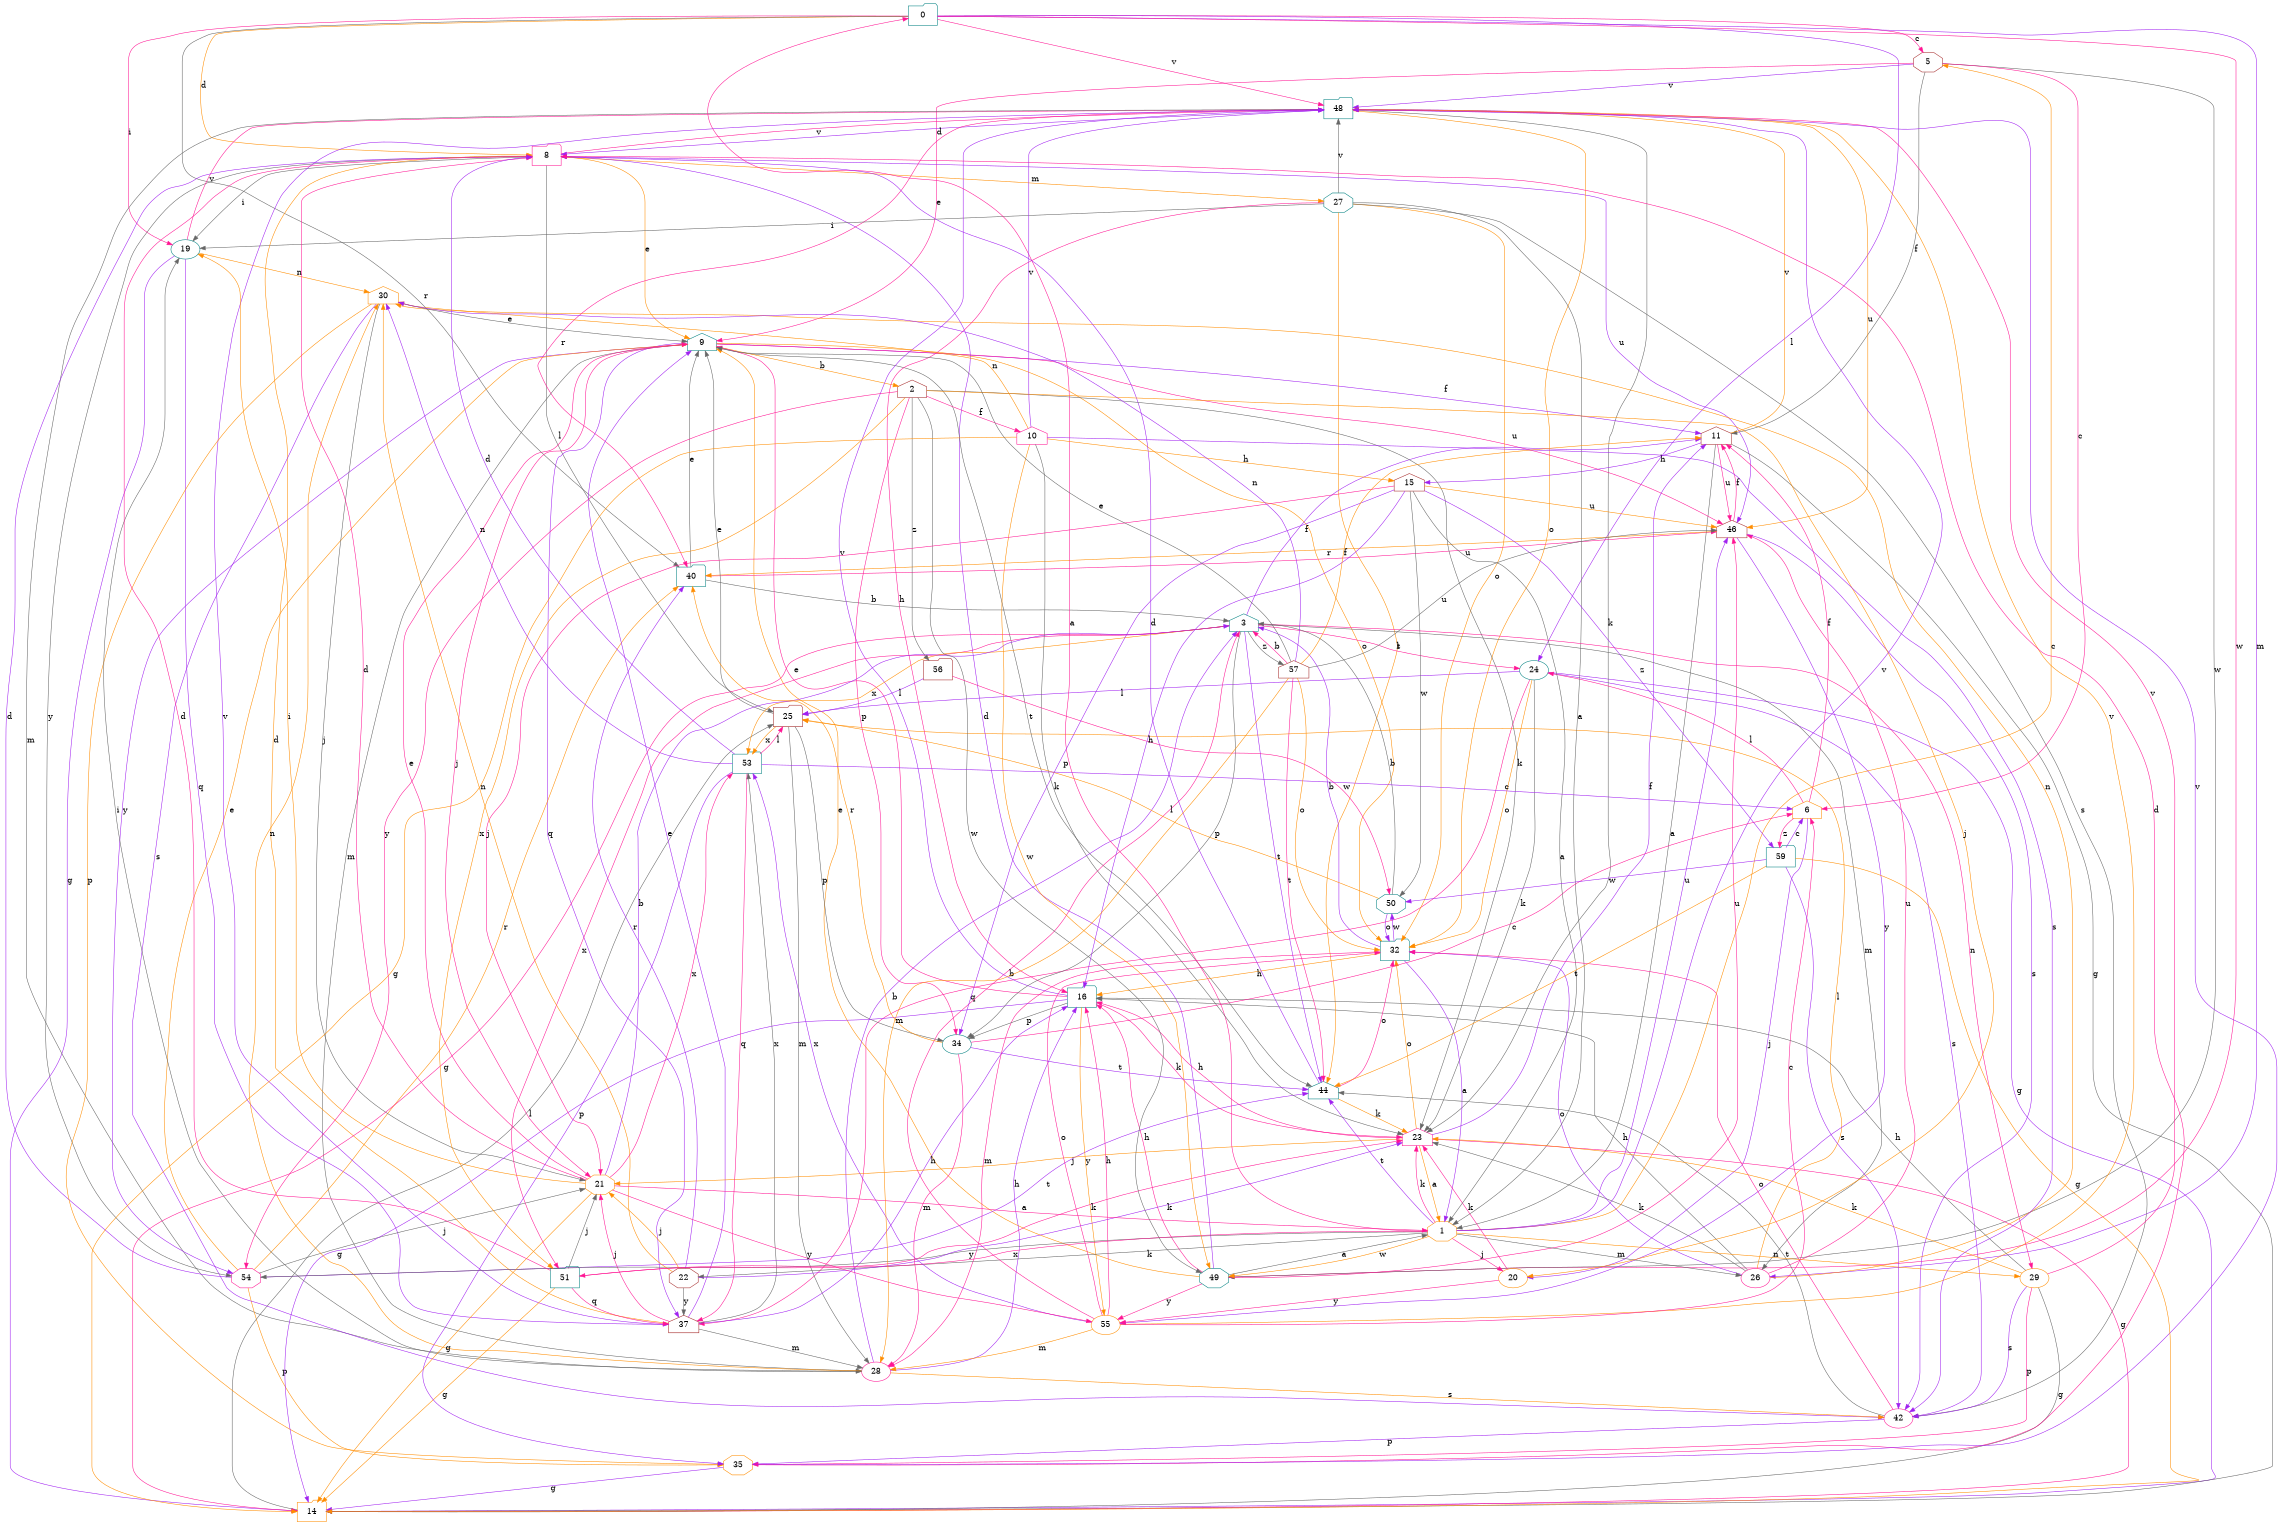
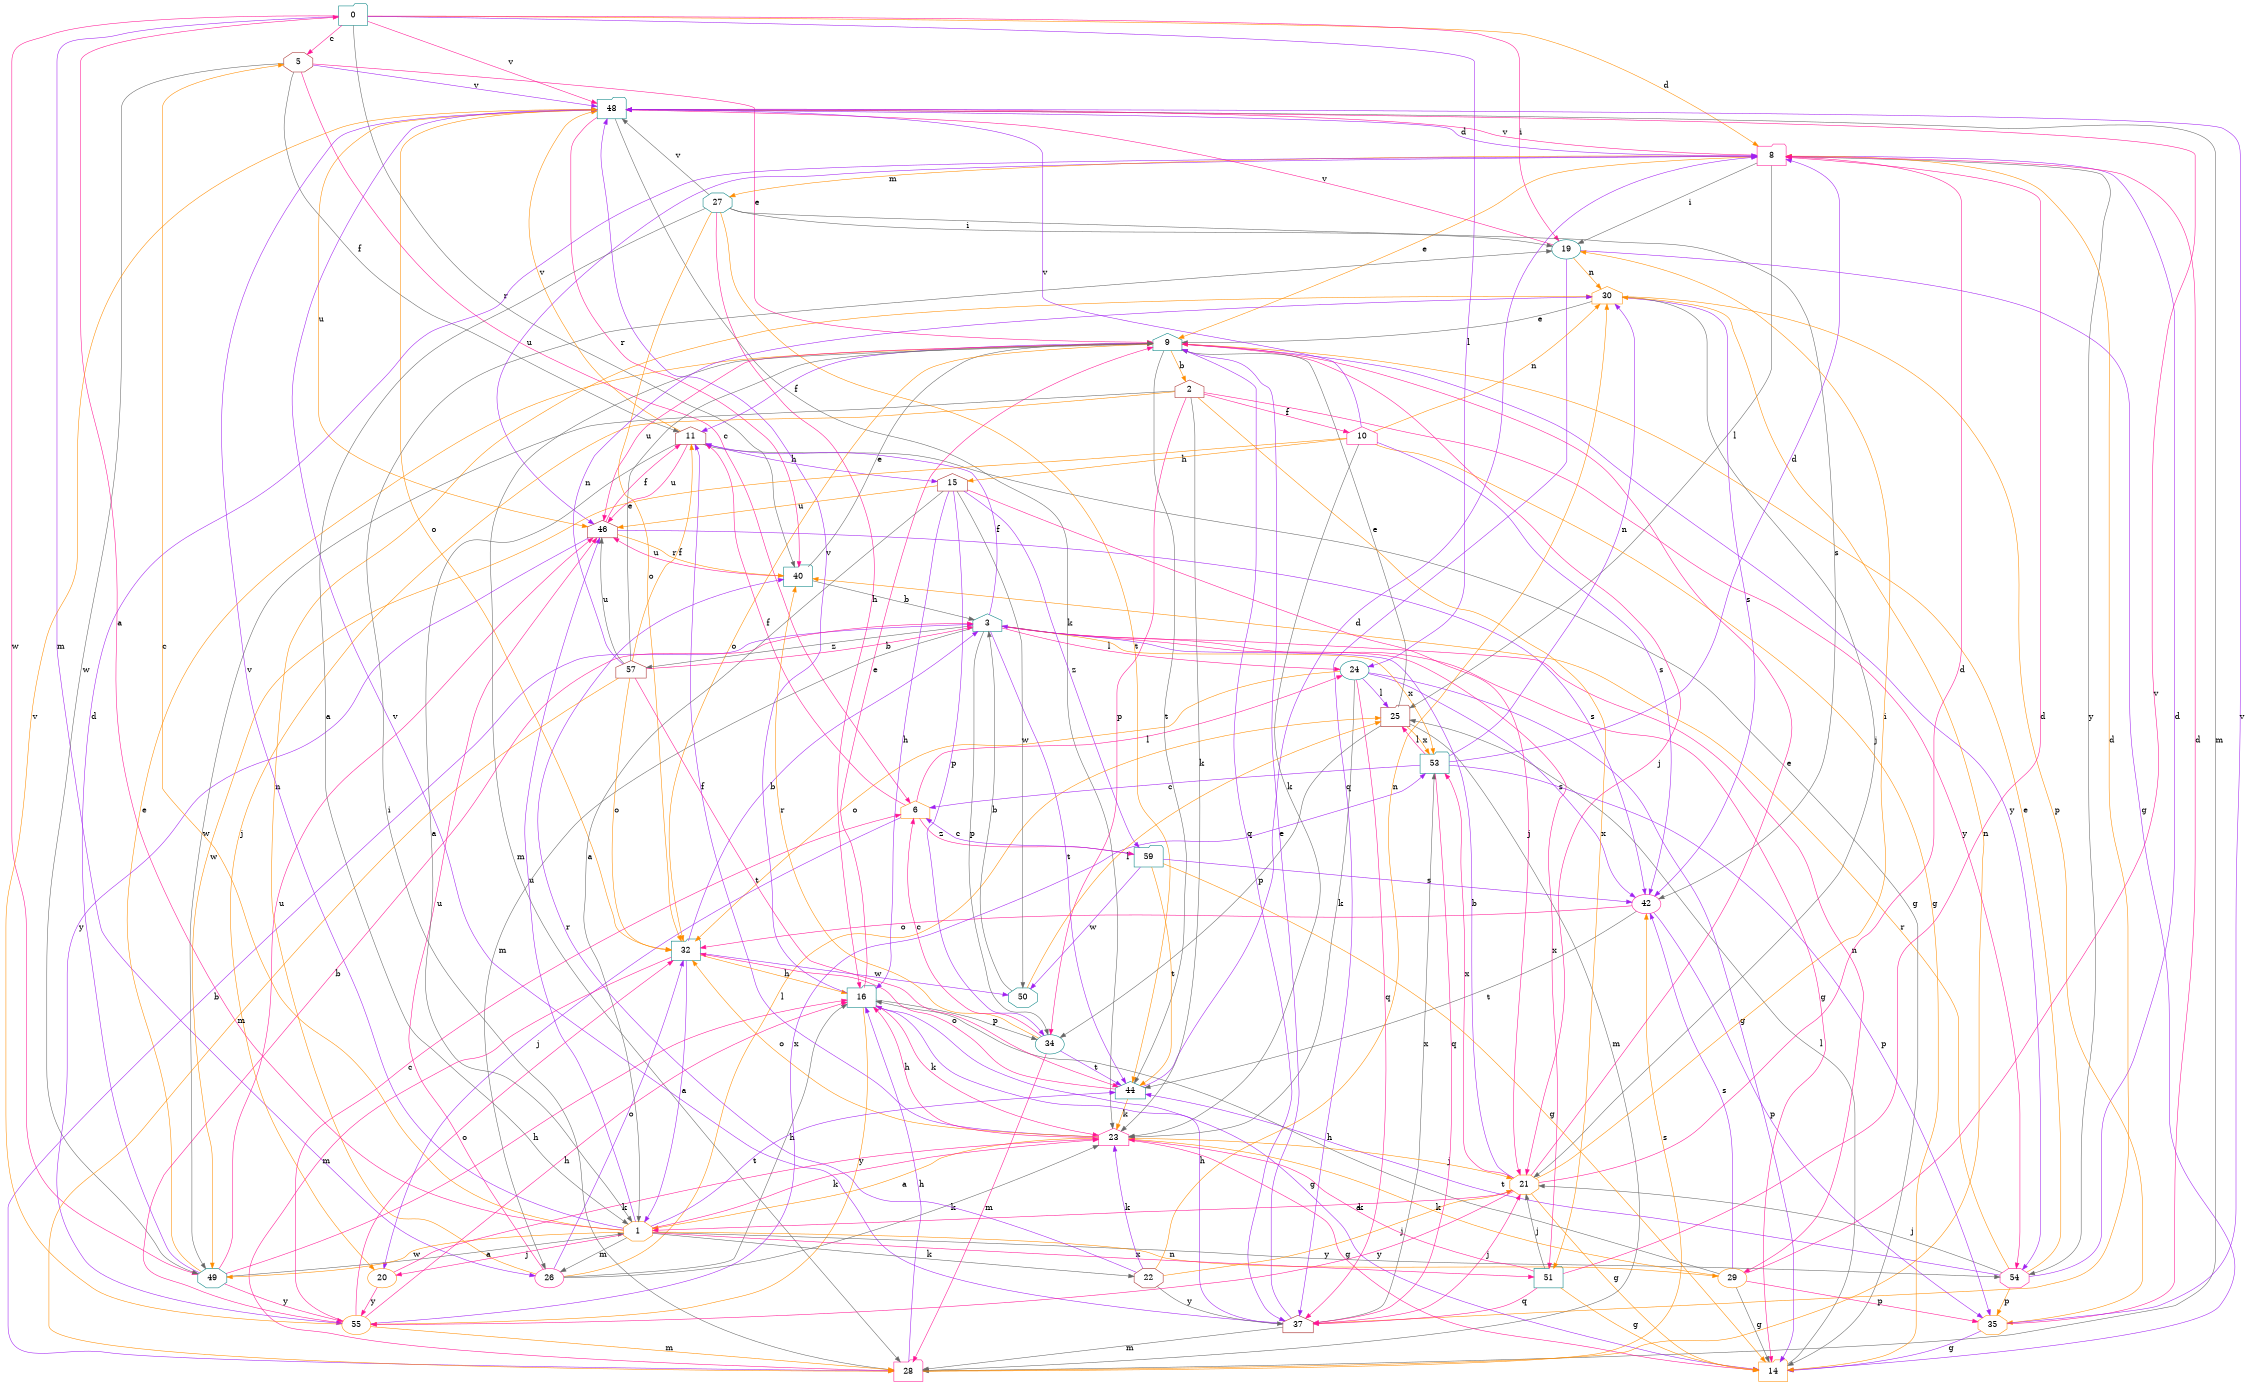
(938, 670) -> none
(1385, 926) -> none
(876, 1372) -> (908, 1372)
